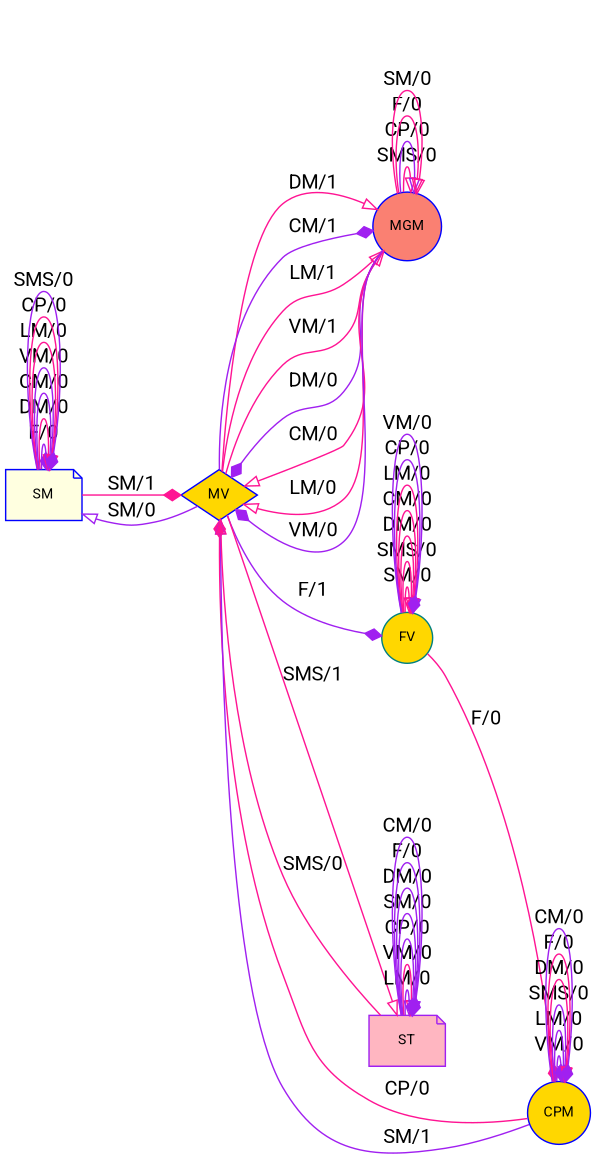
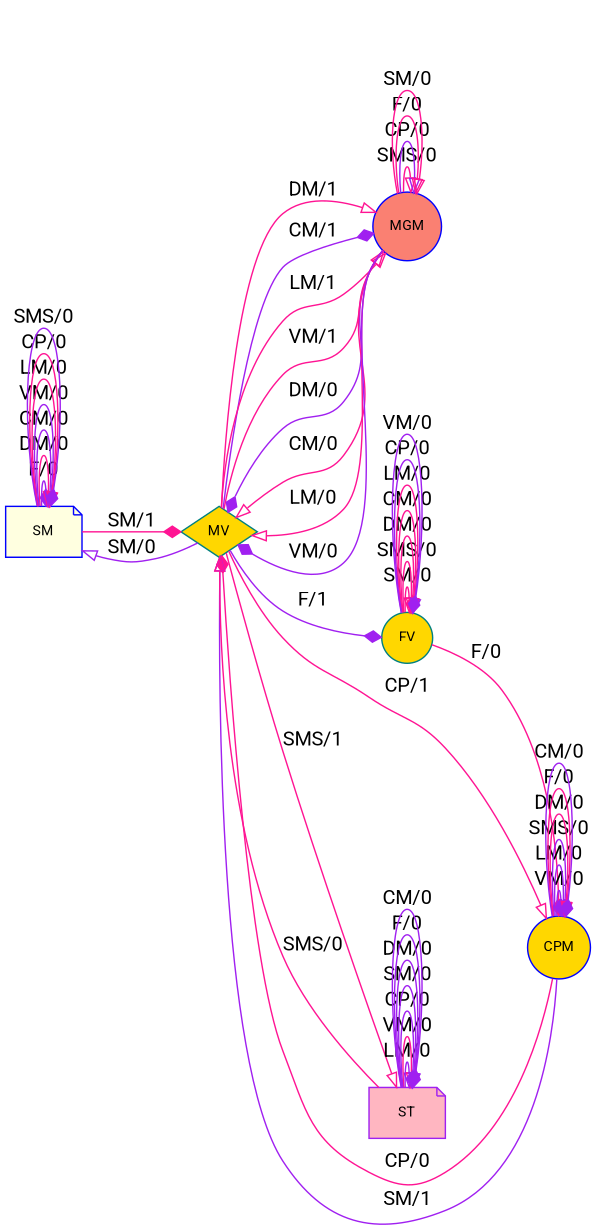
(219, 495) -> (219, 532)
none -> (399, 715)
